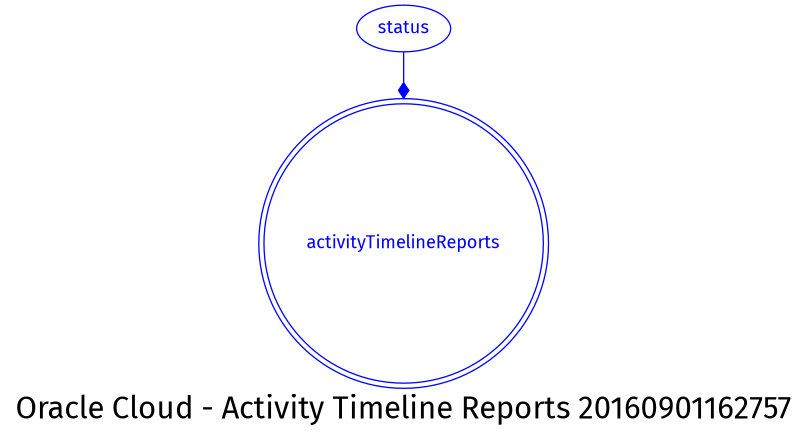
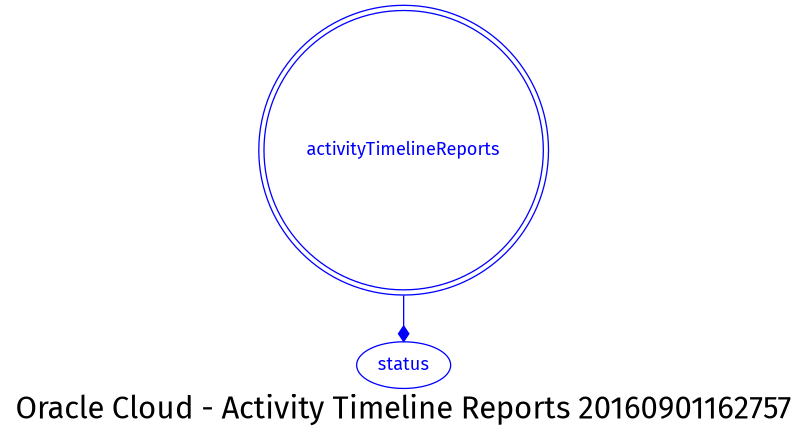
(404, 67) -> (404, 311)
